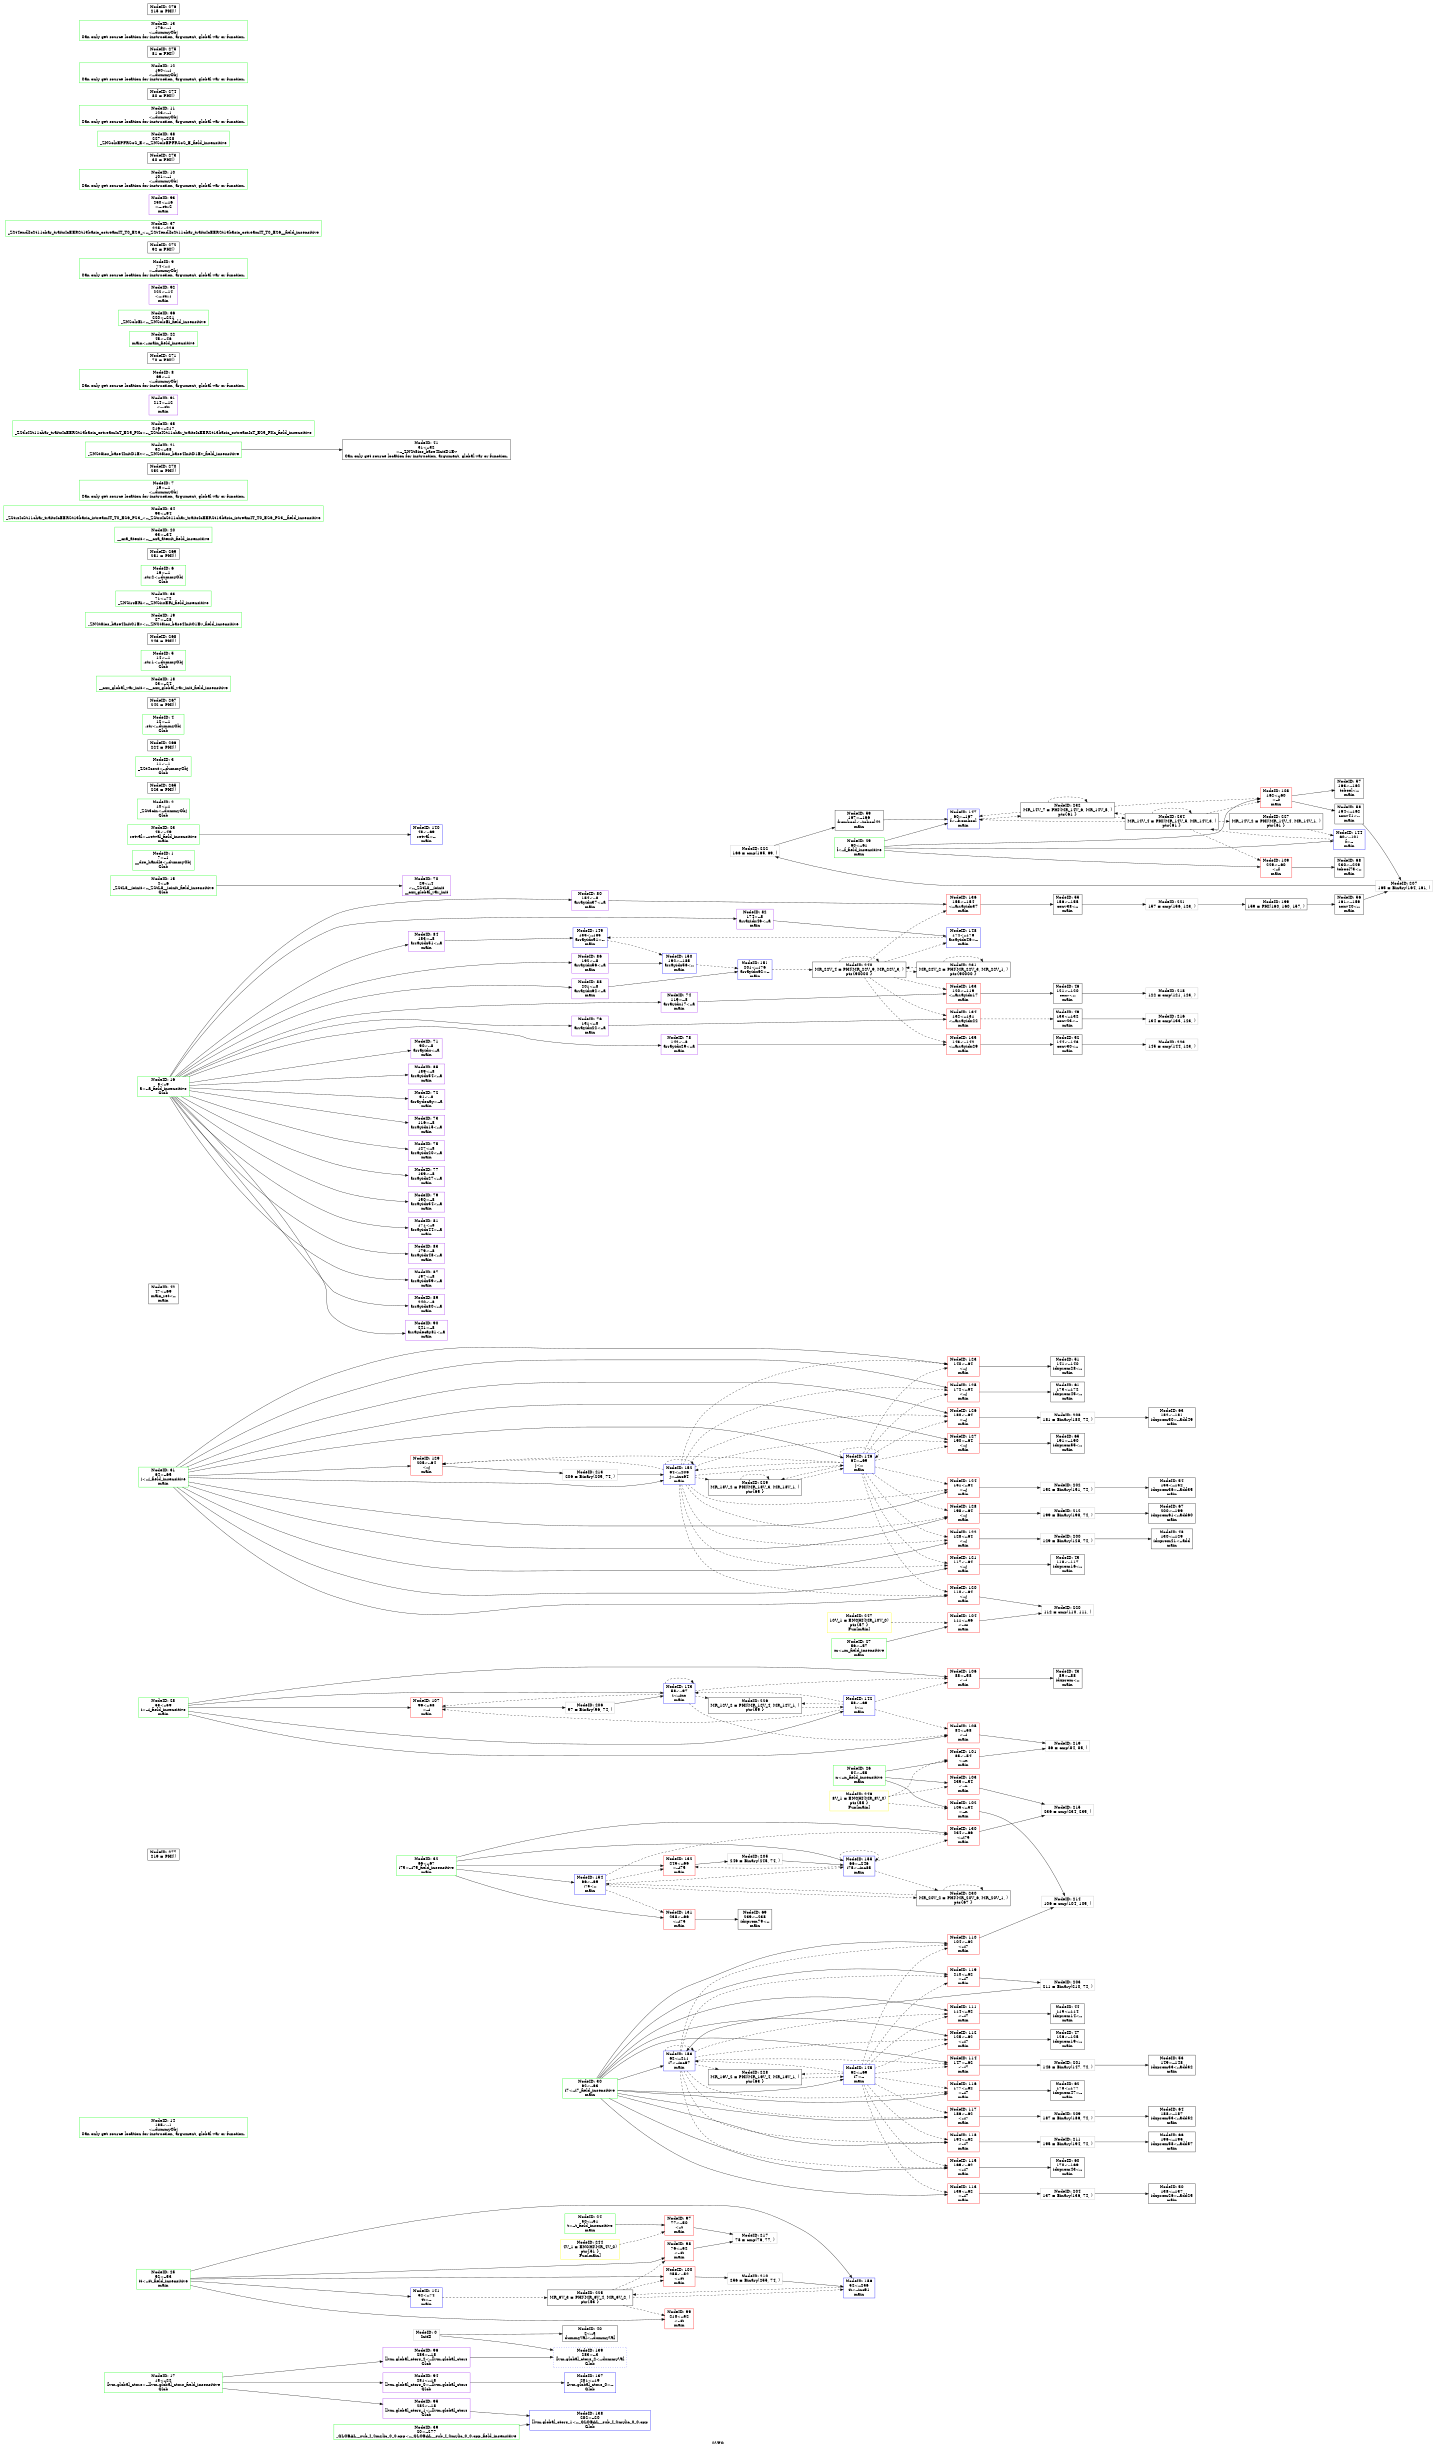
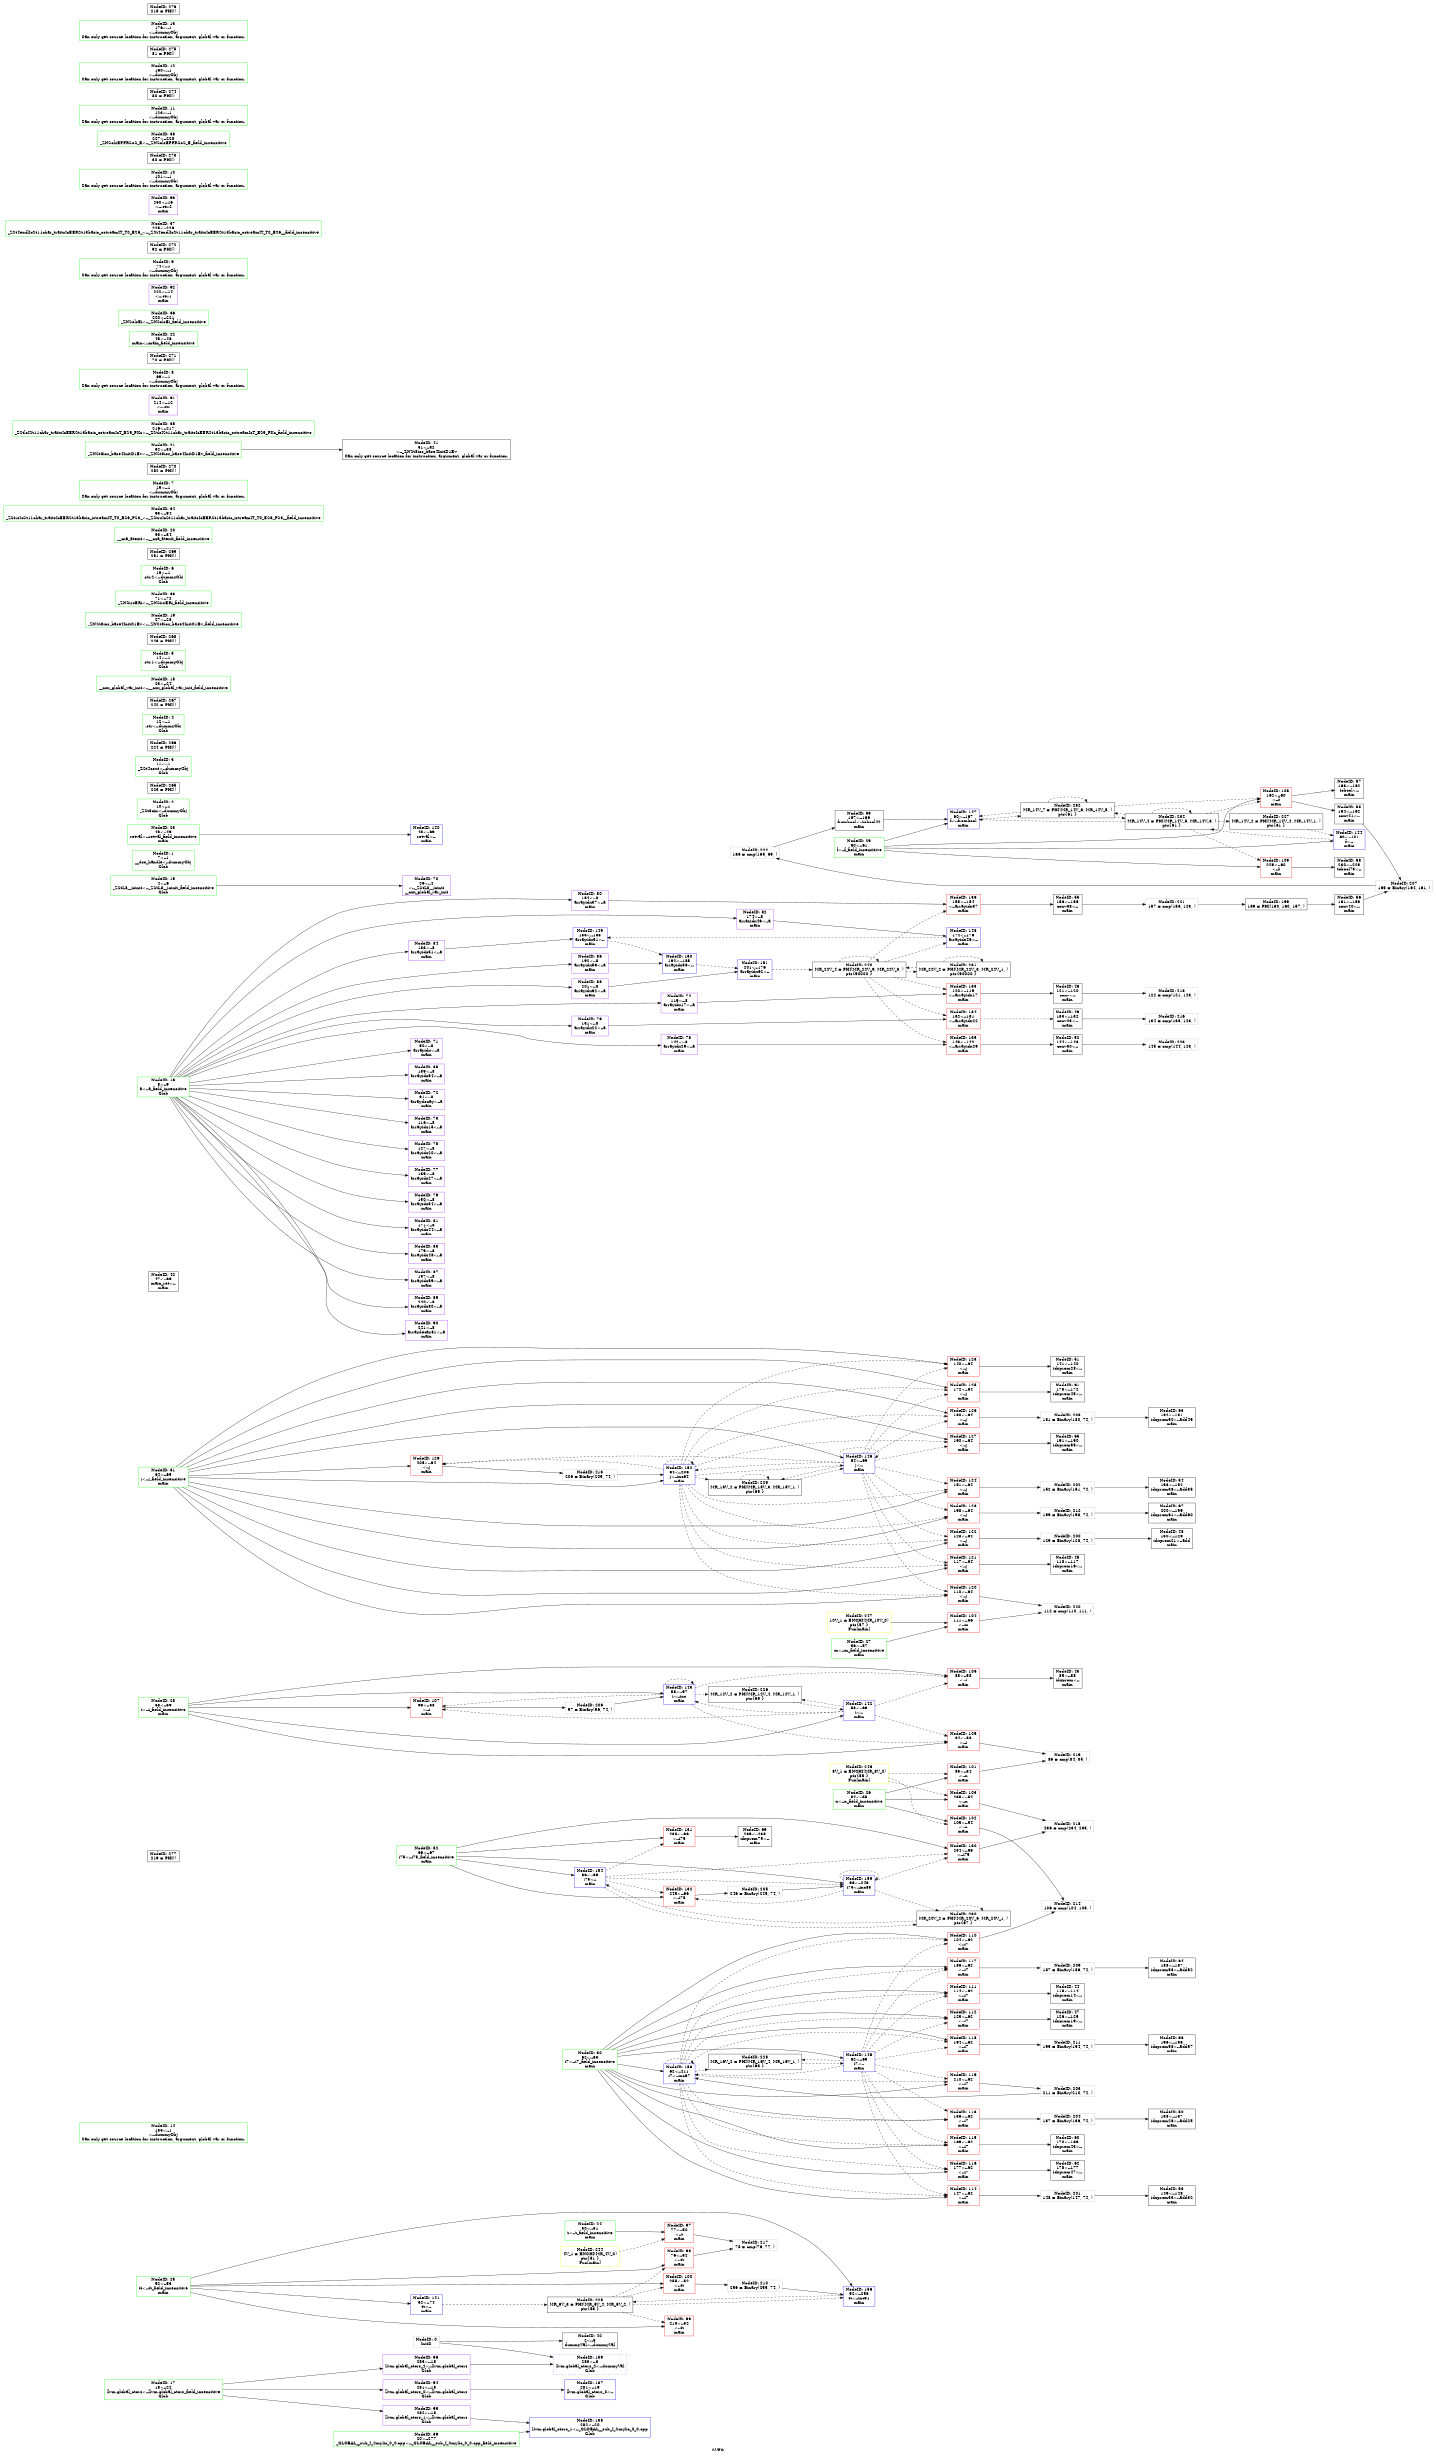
(918, 1623) -> (918, 1623)
none -> (810, 2120)
